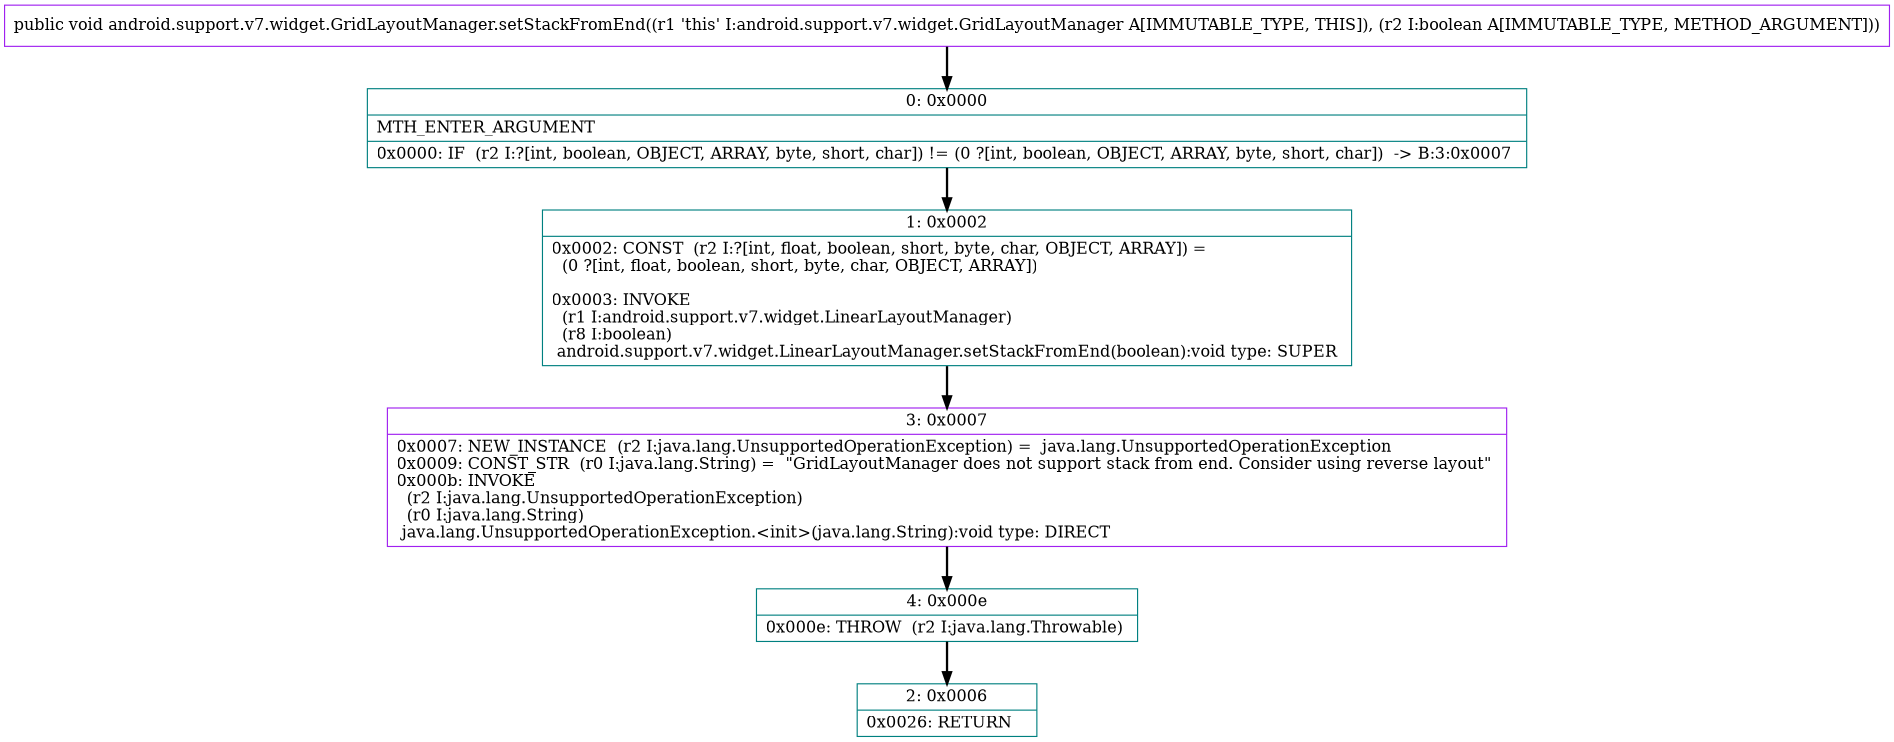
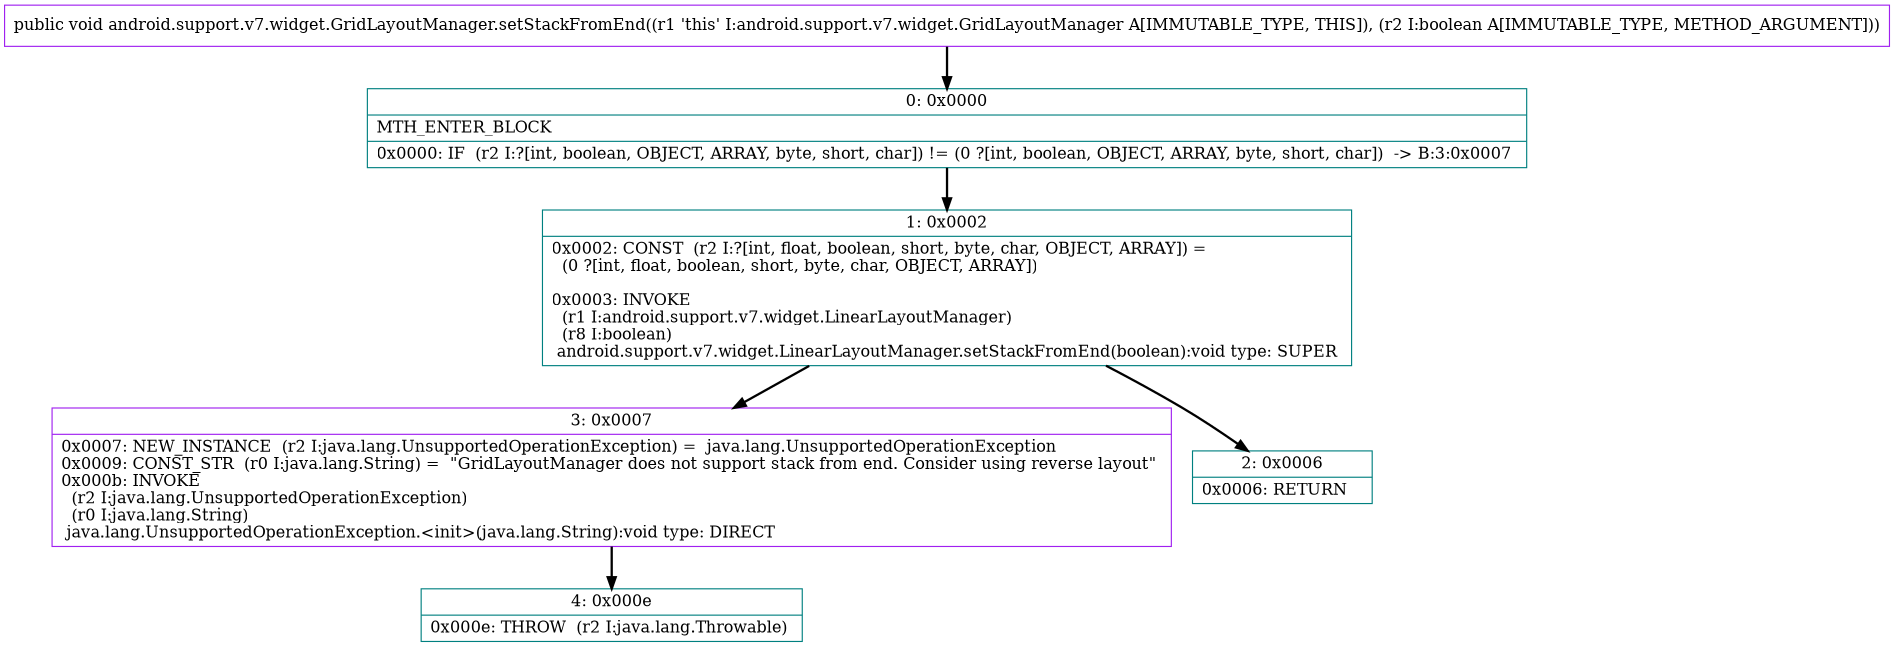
(486, 128) -> (465, 128)
(947, 657) -> (1173, 403)
(947, 723) -> (1282, 490)
